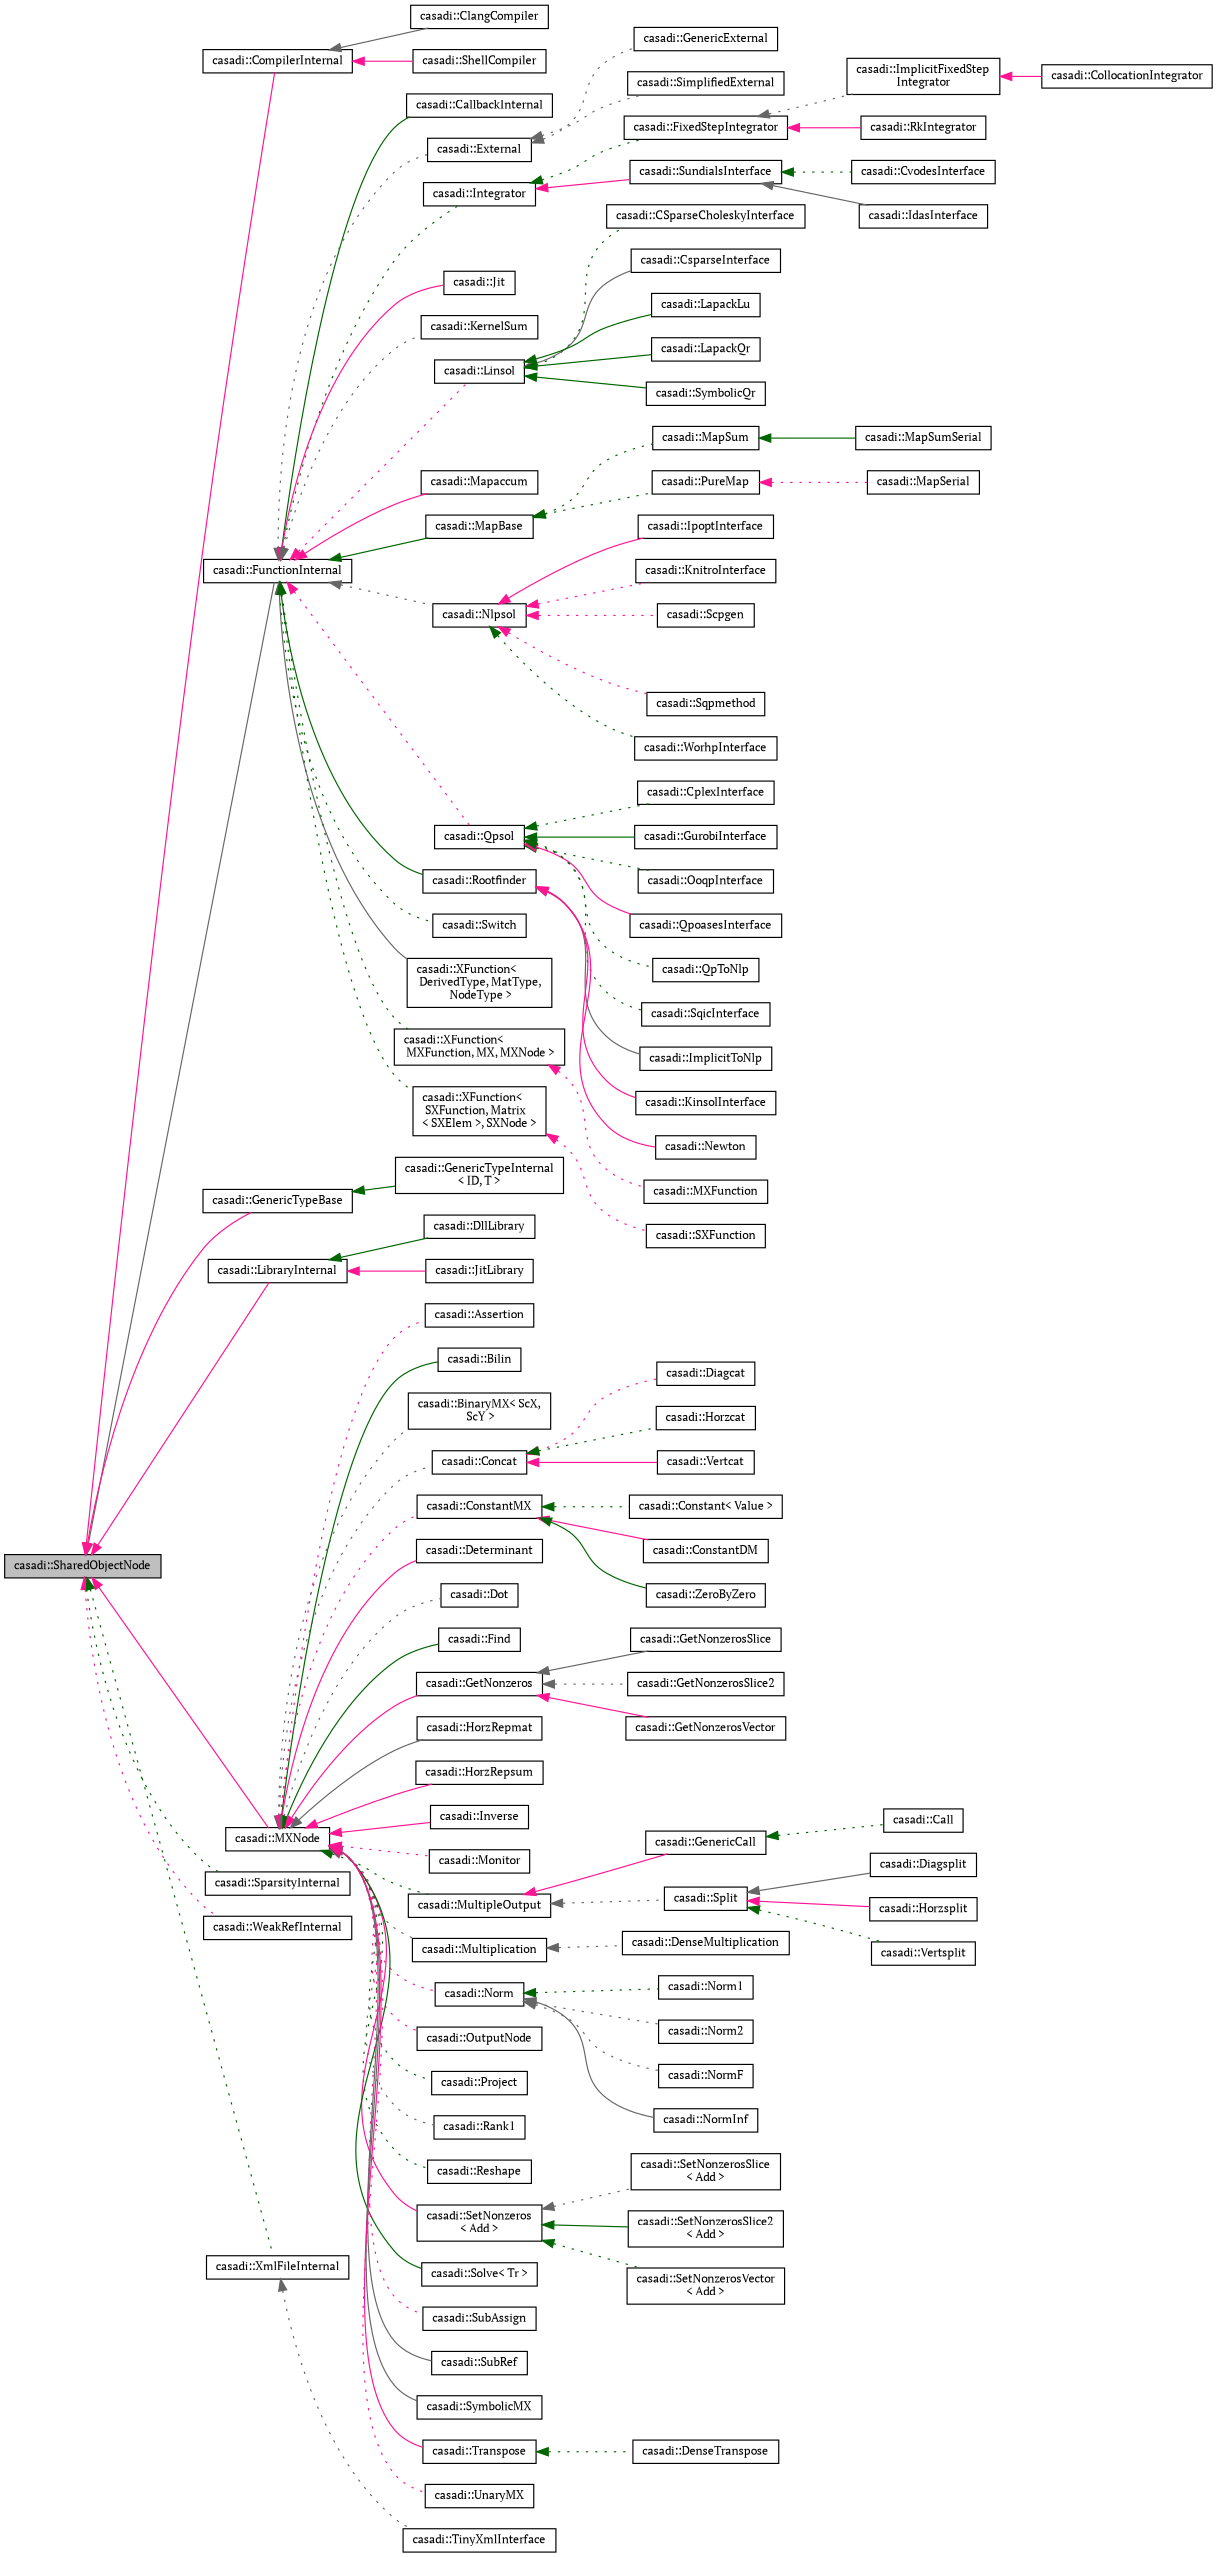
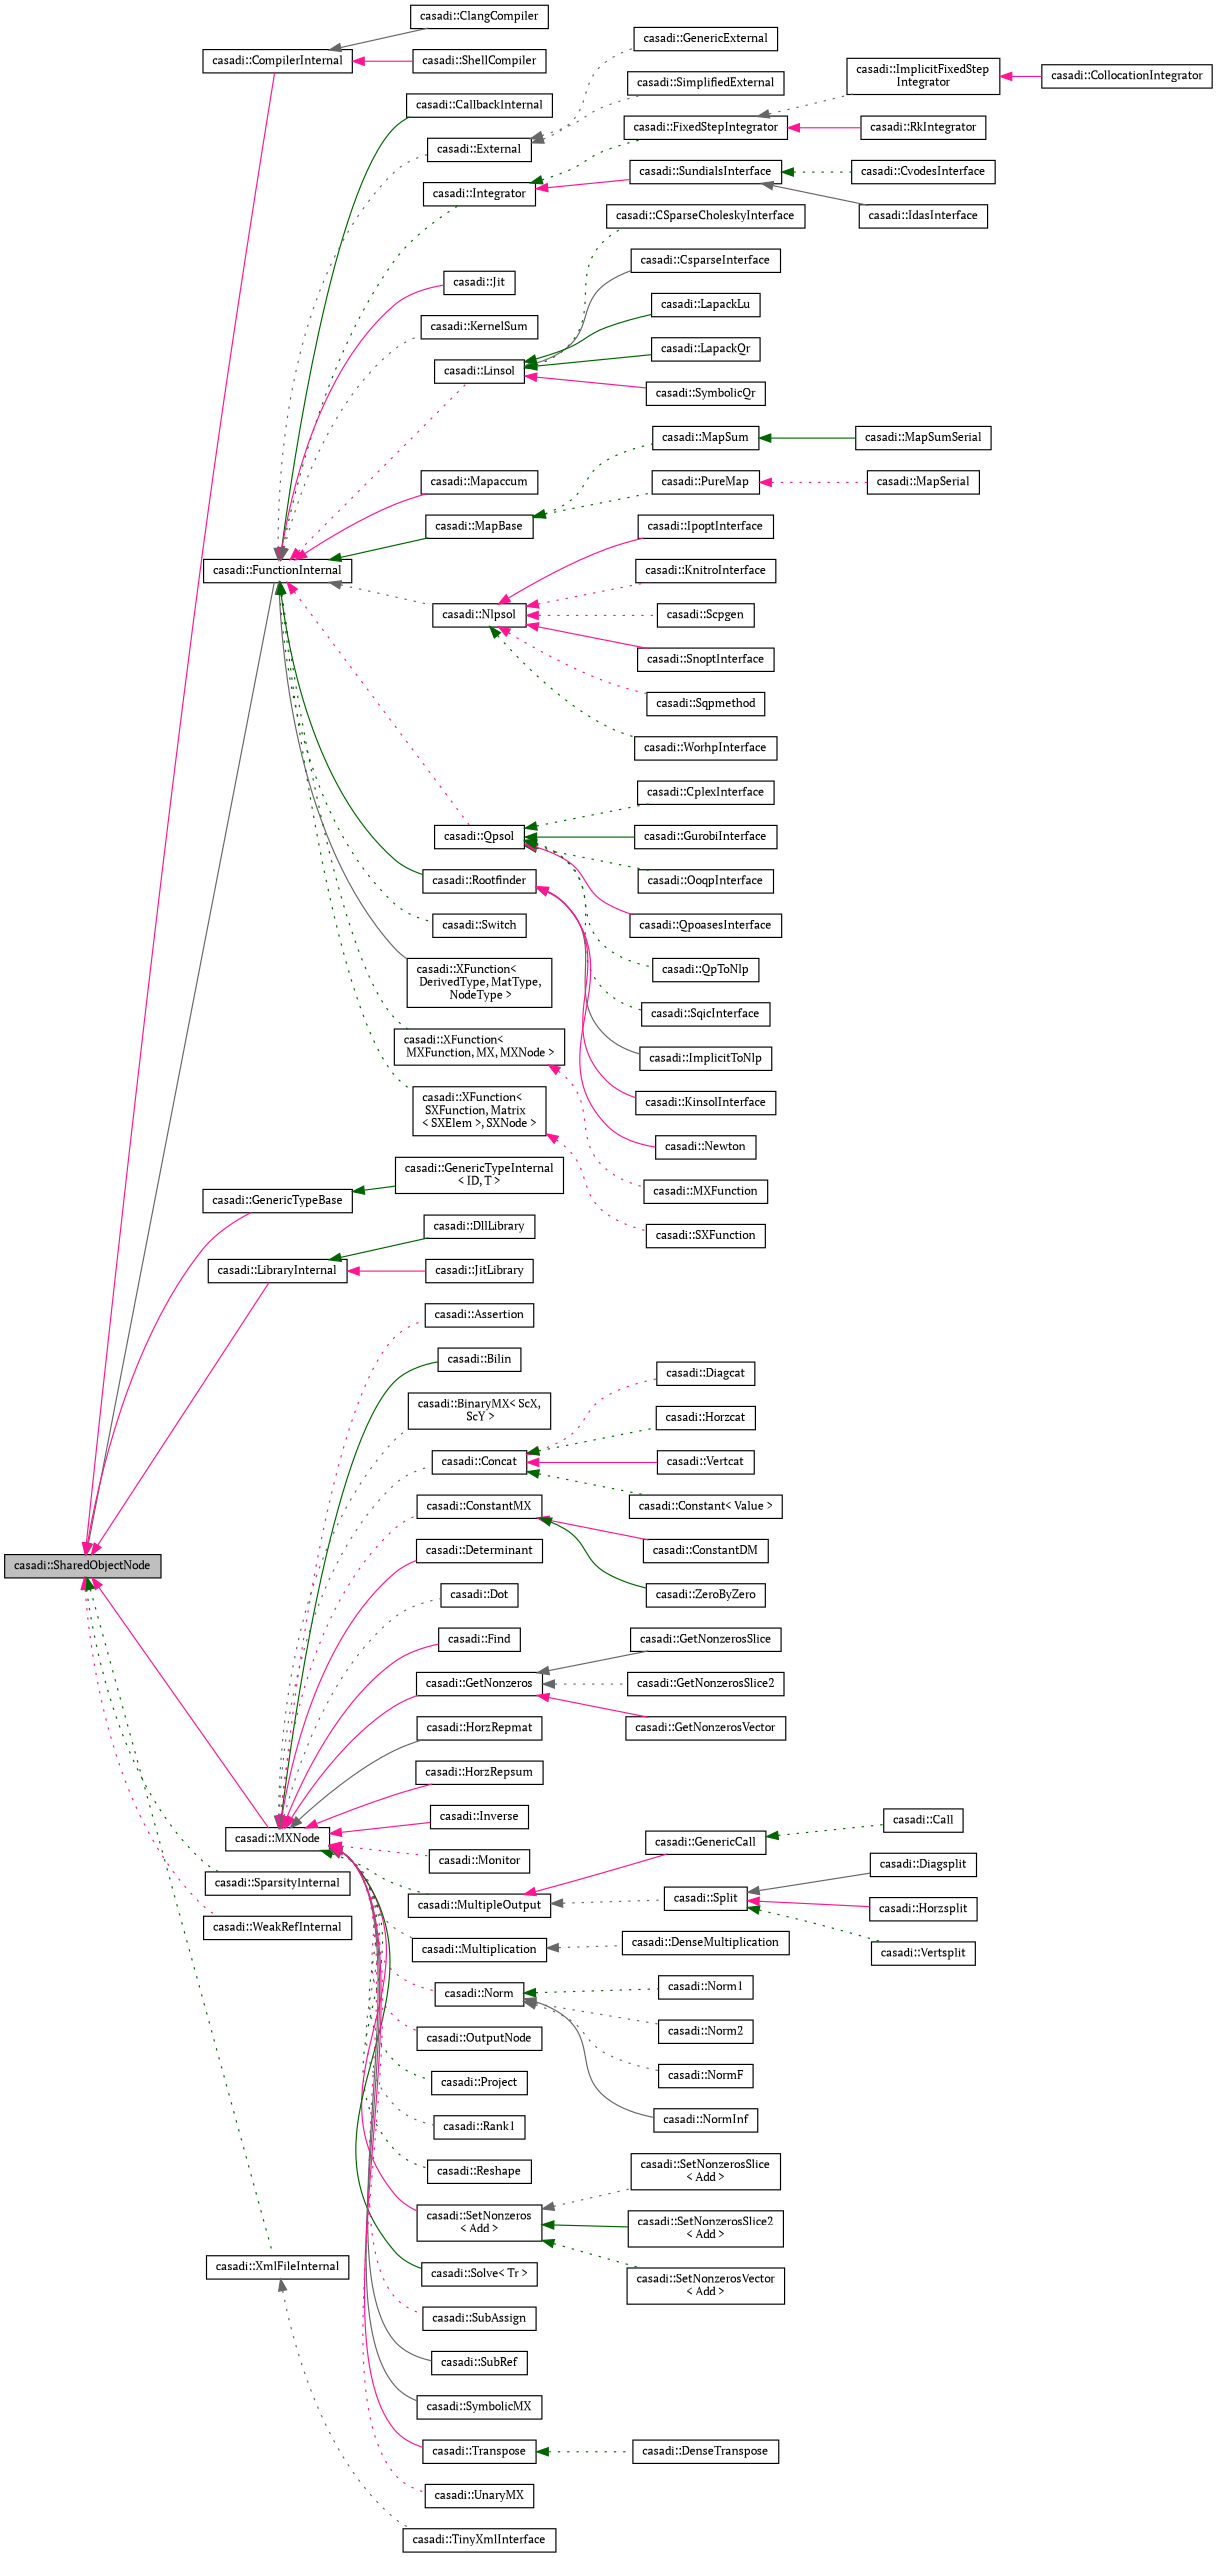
(591, 383) -> (591, 383)
none -> (706, 660)
(592, 1507) -> (594, 1485)
(345, 1713) -> (345, 1713)
